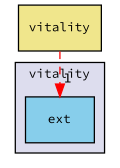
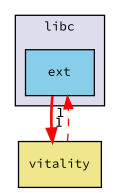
(60, 75) -> (60, 27)
none -> (51, 114)
